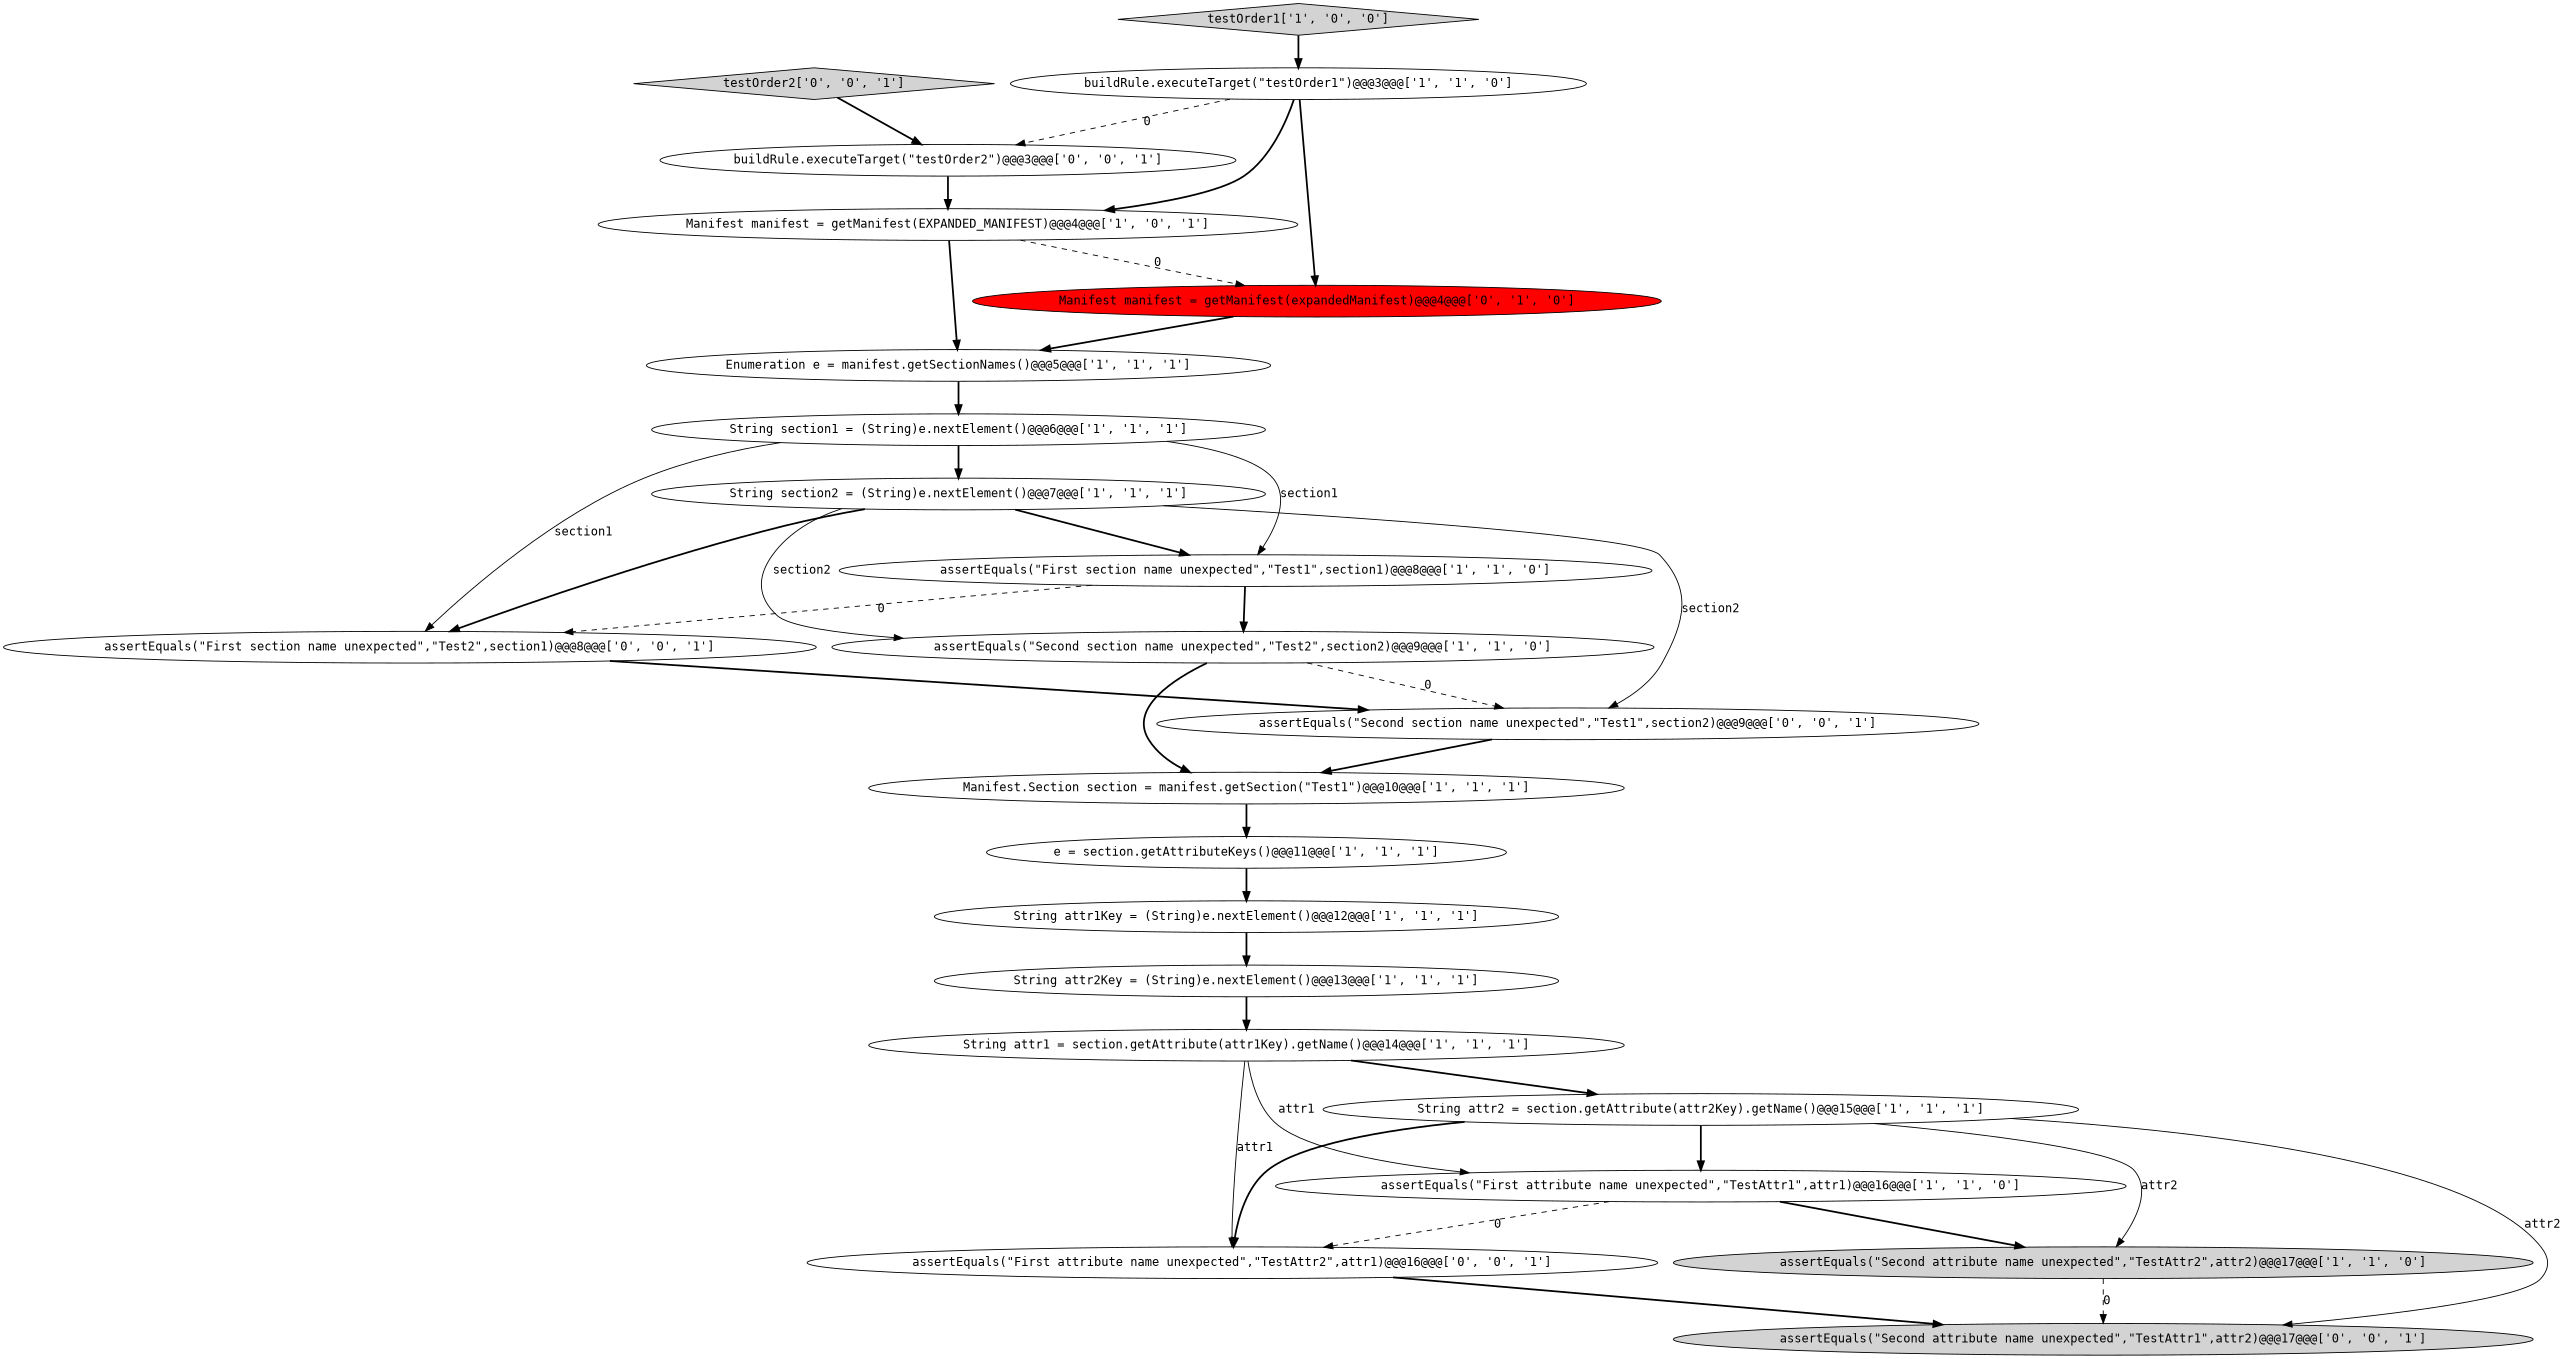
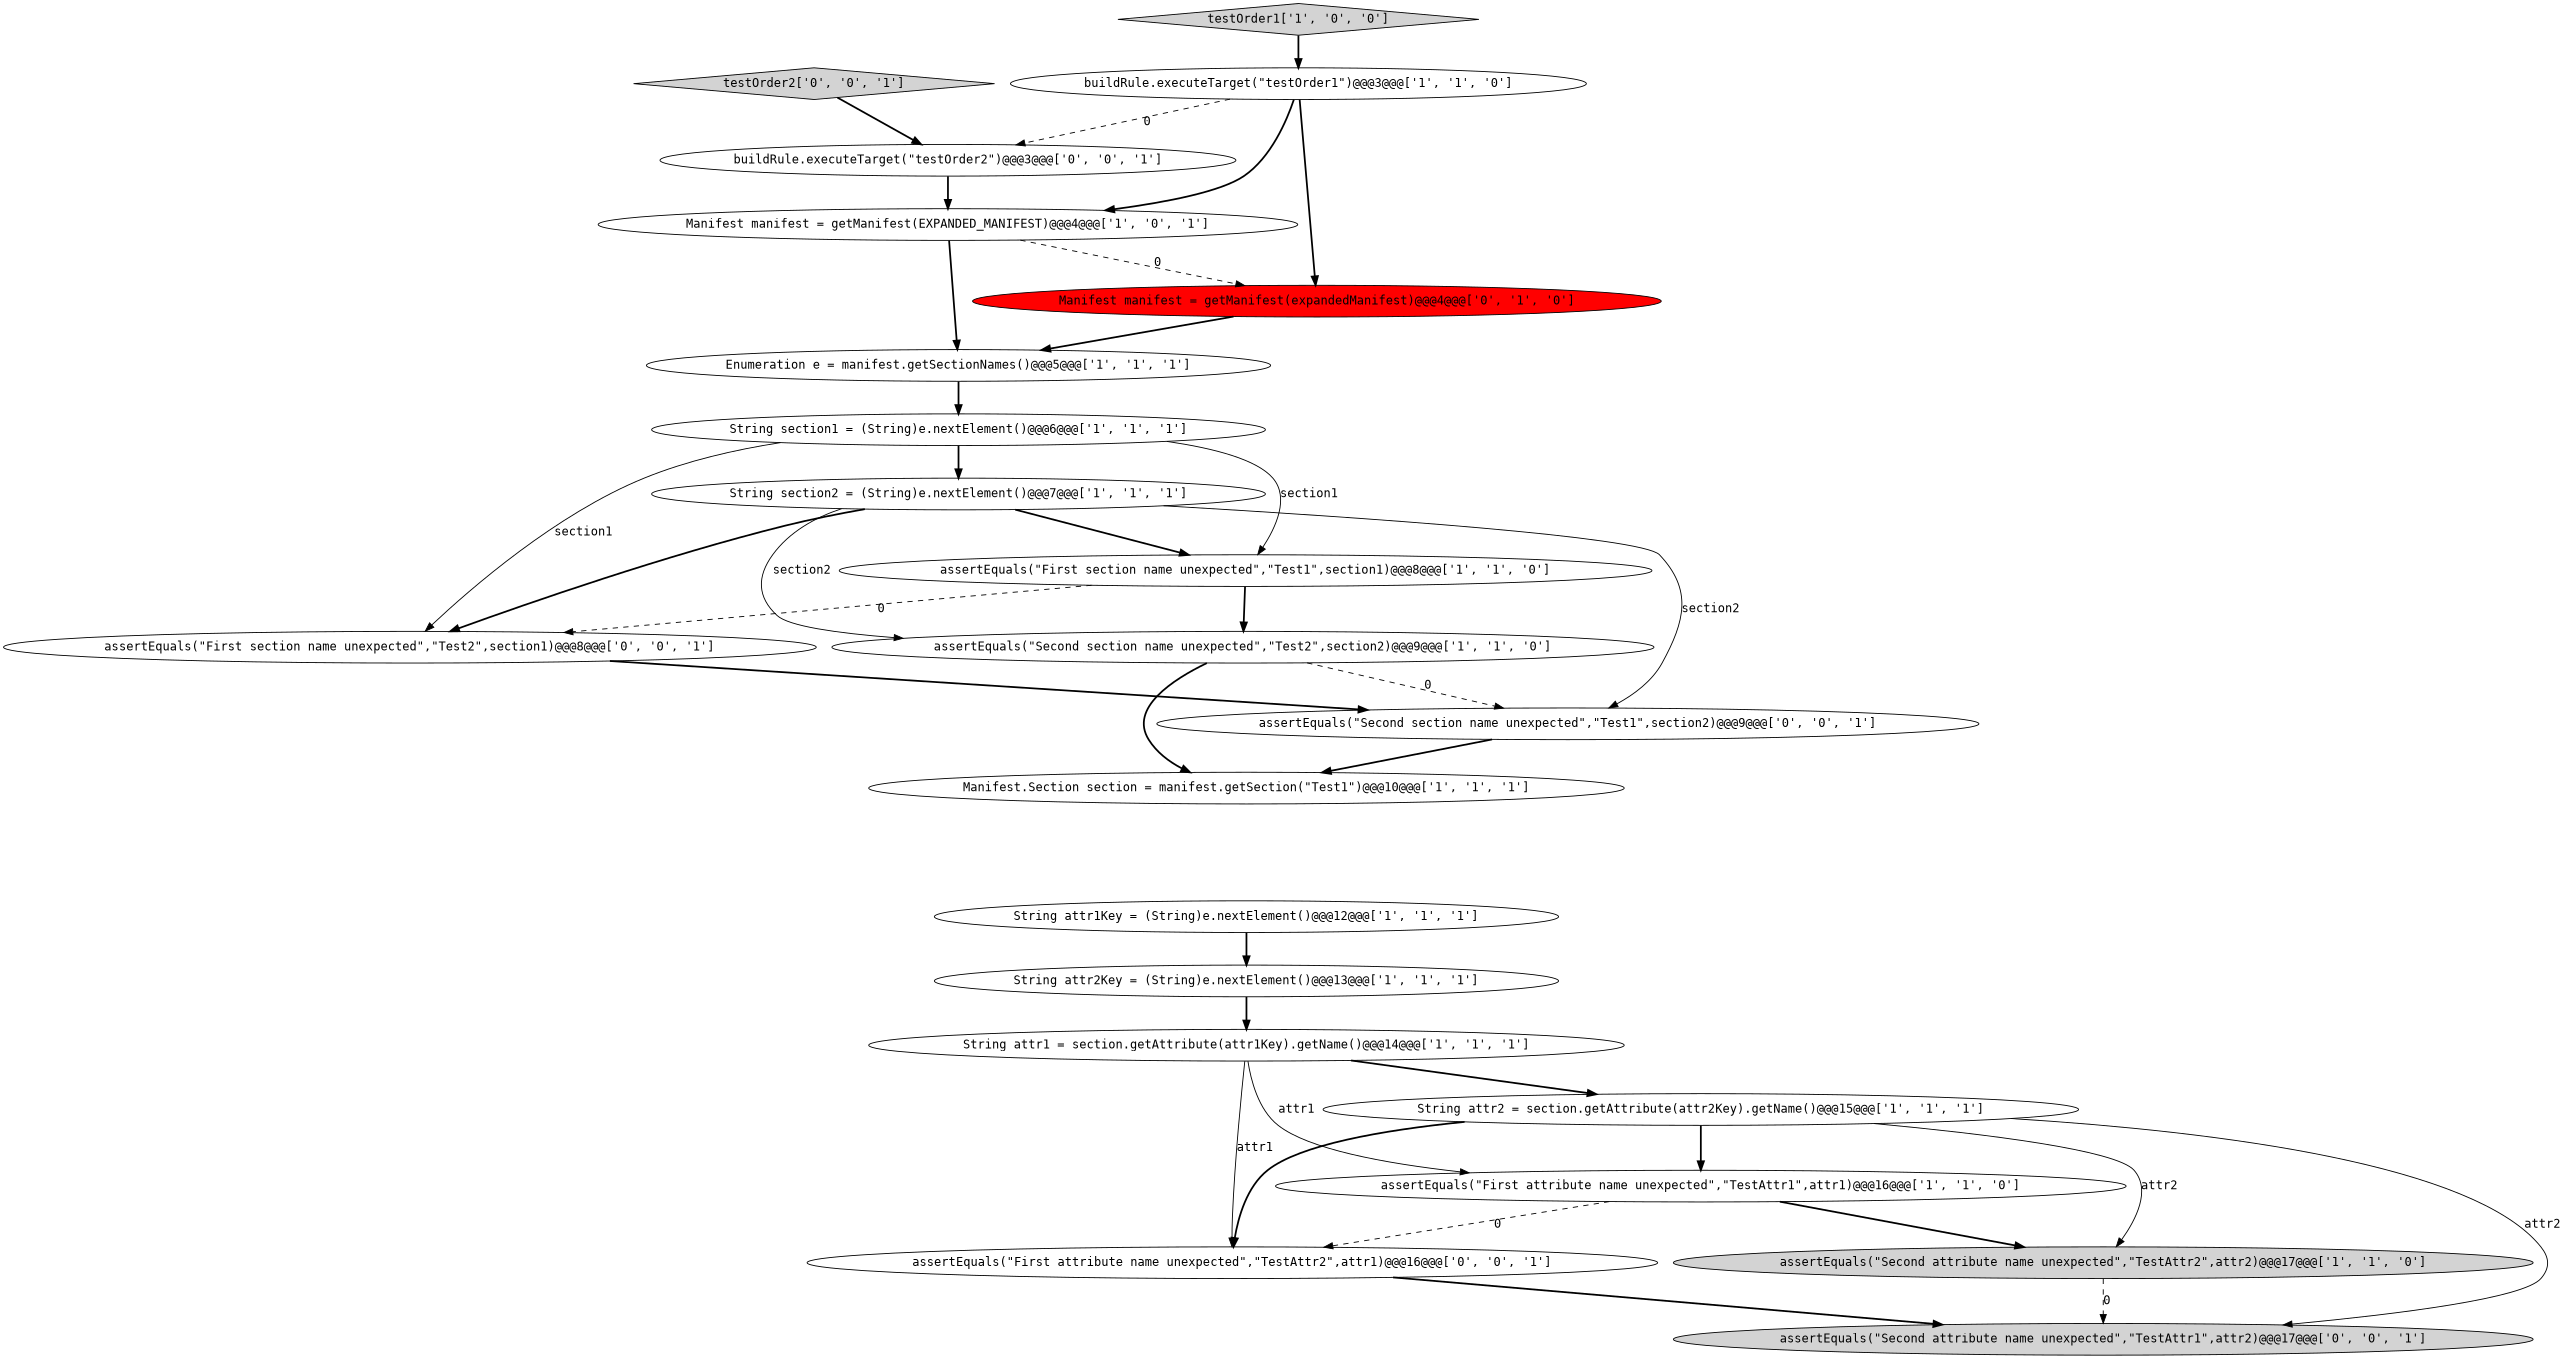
(1246, 852) -> none
